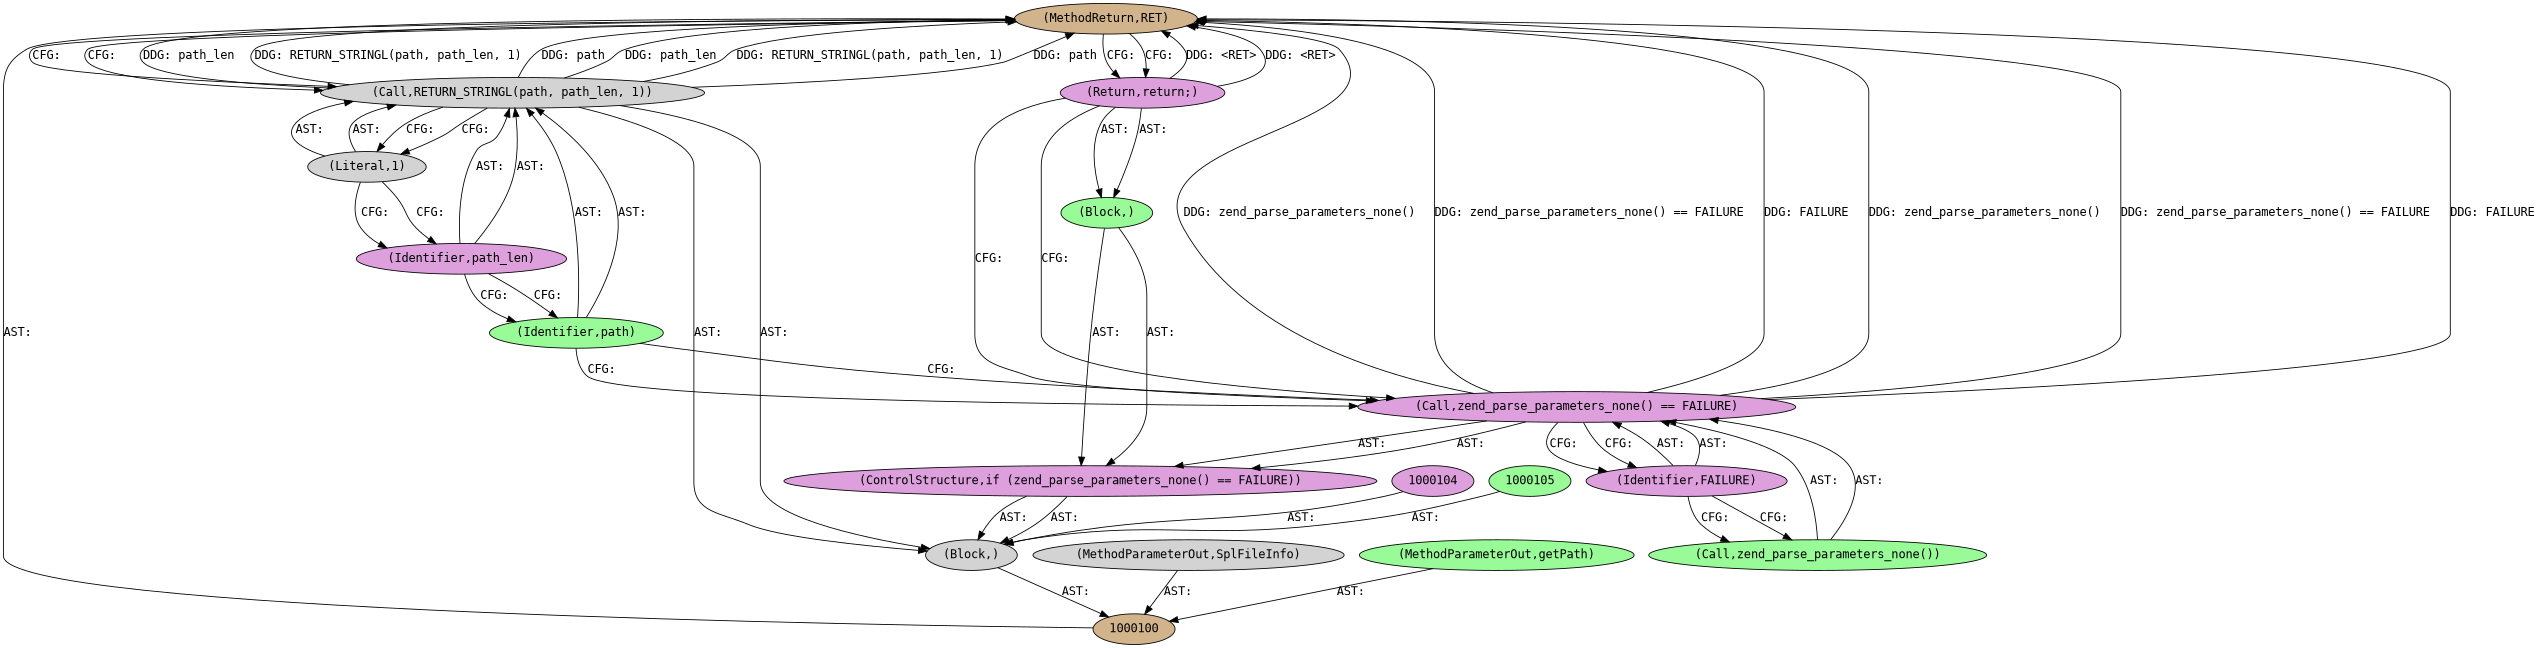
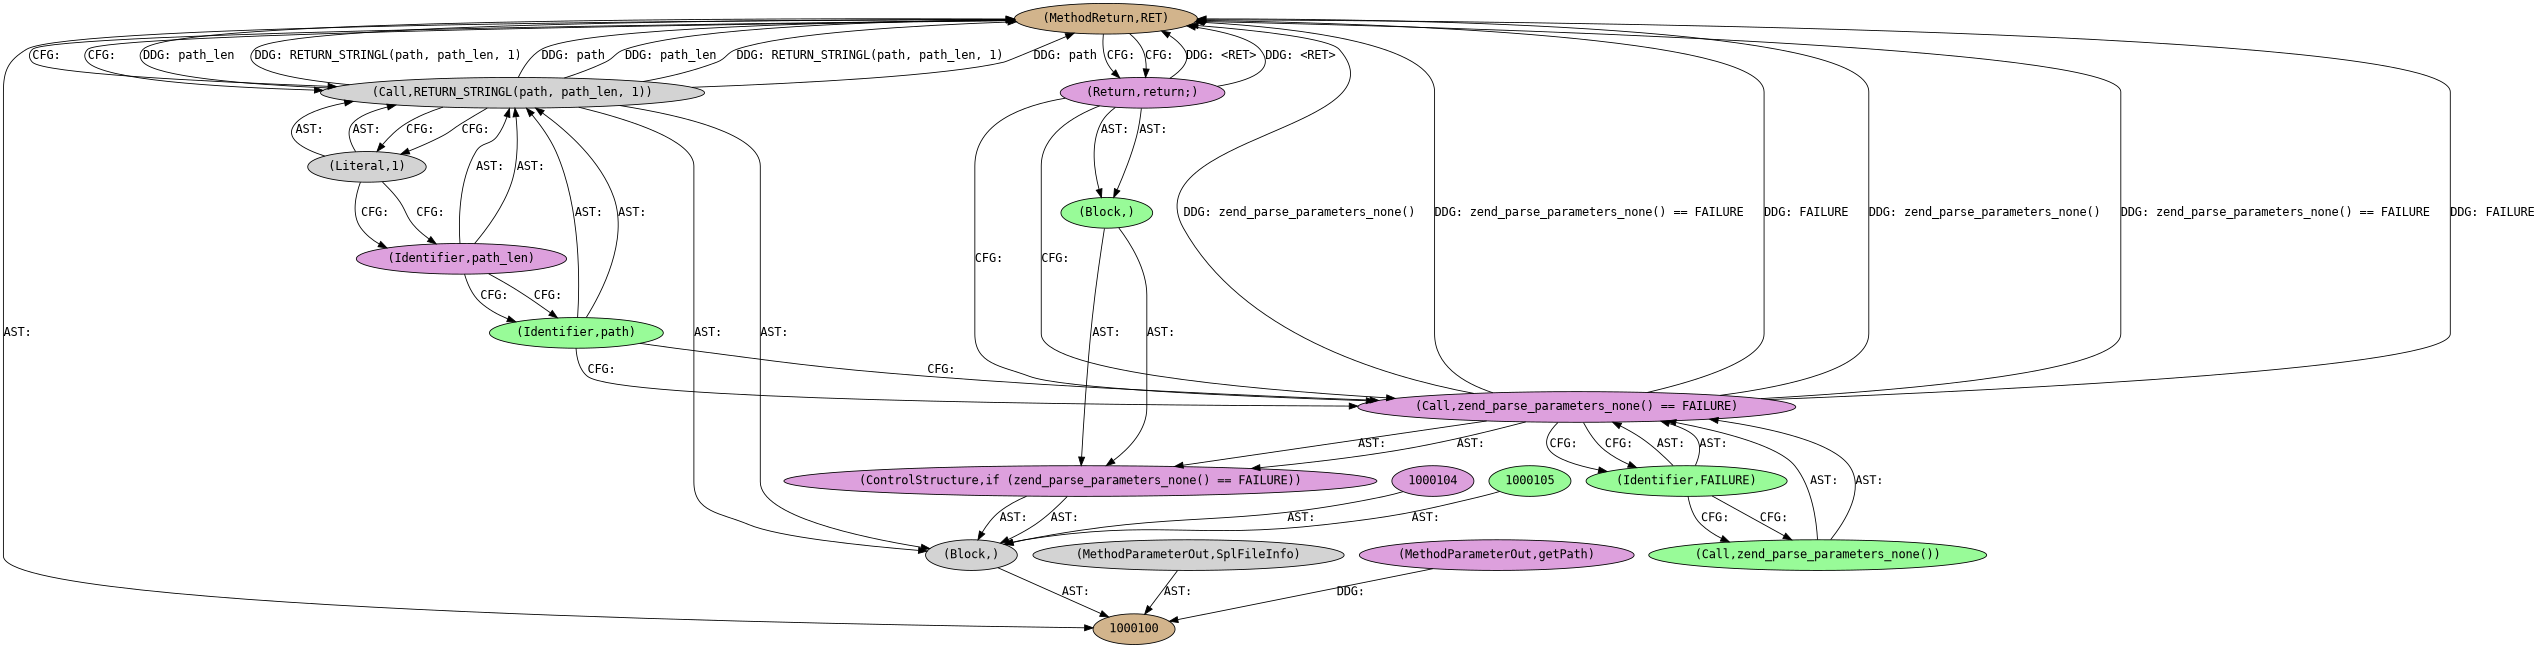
(3, 356) -> (3, 347)
(1687, 481) -> (1687, 481)
(1497, 555) -> (1497, 555)
(1355, 592) -> (1355, 592)
